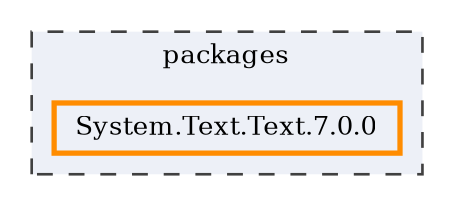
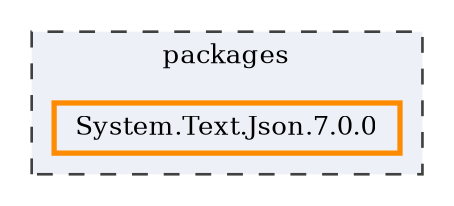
(227, 128) -> (227, 128)
